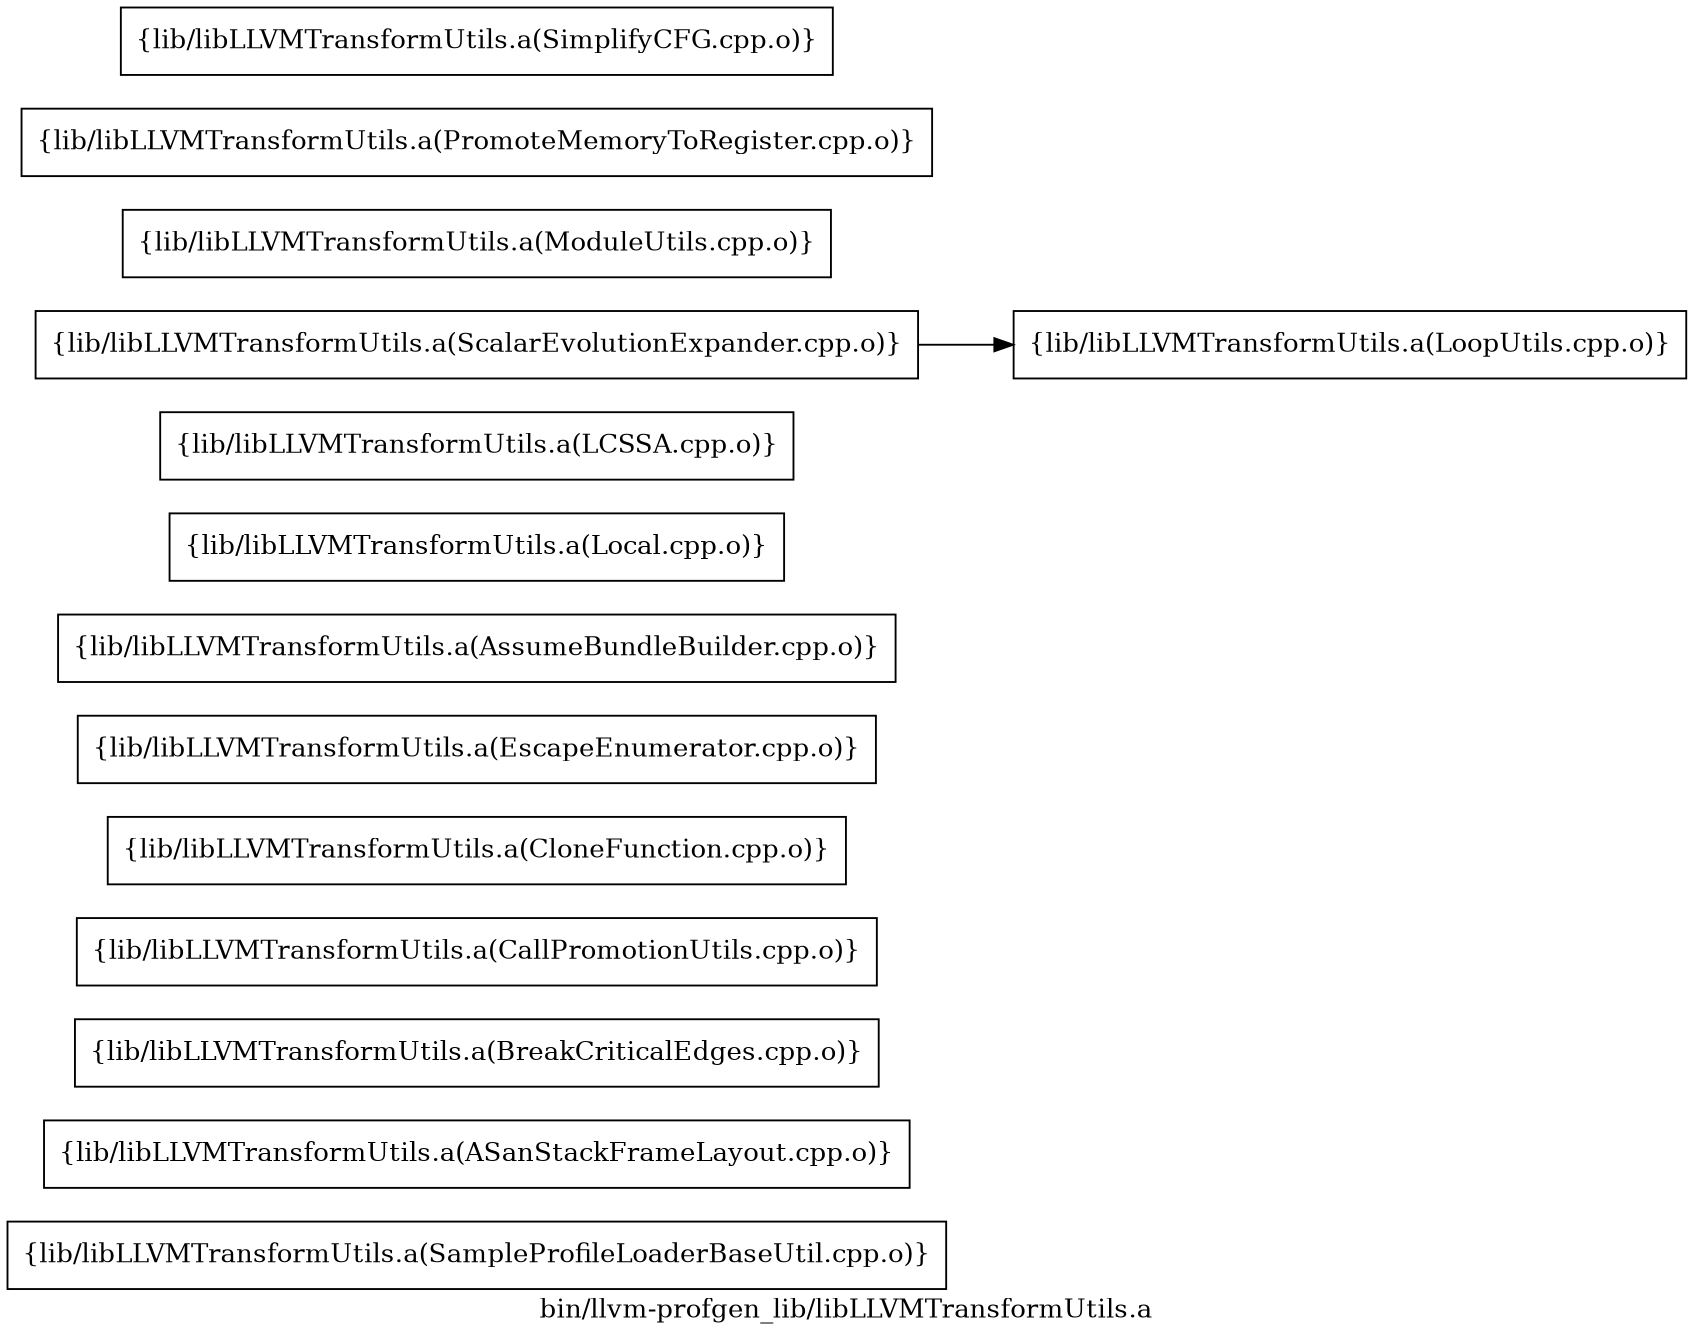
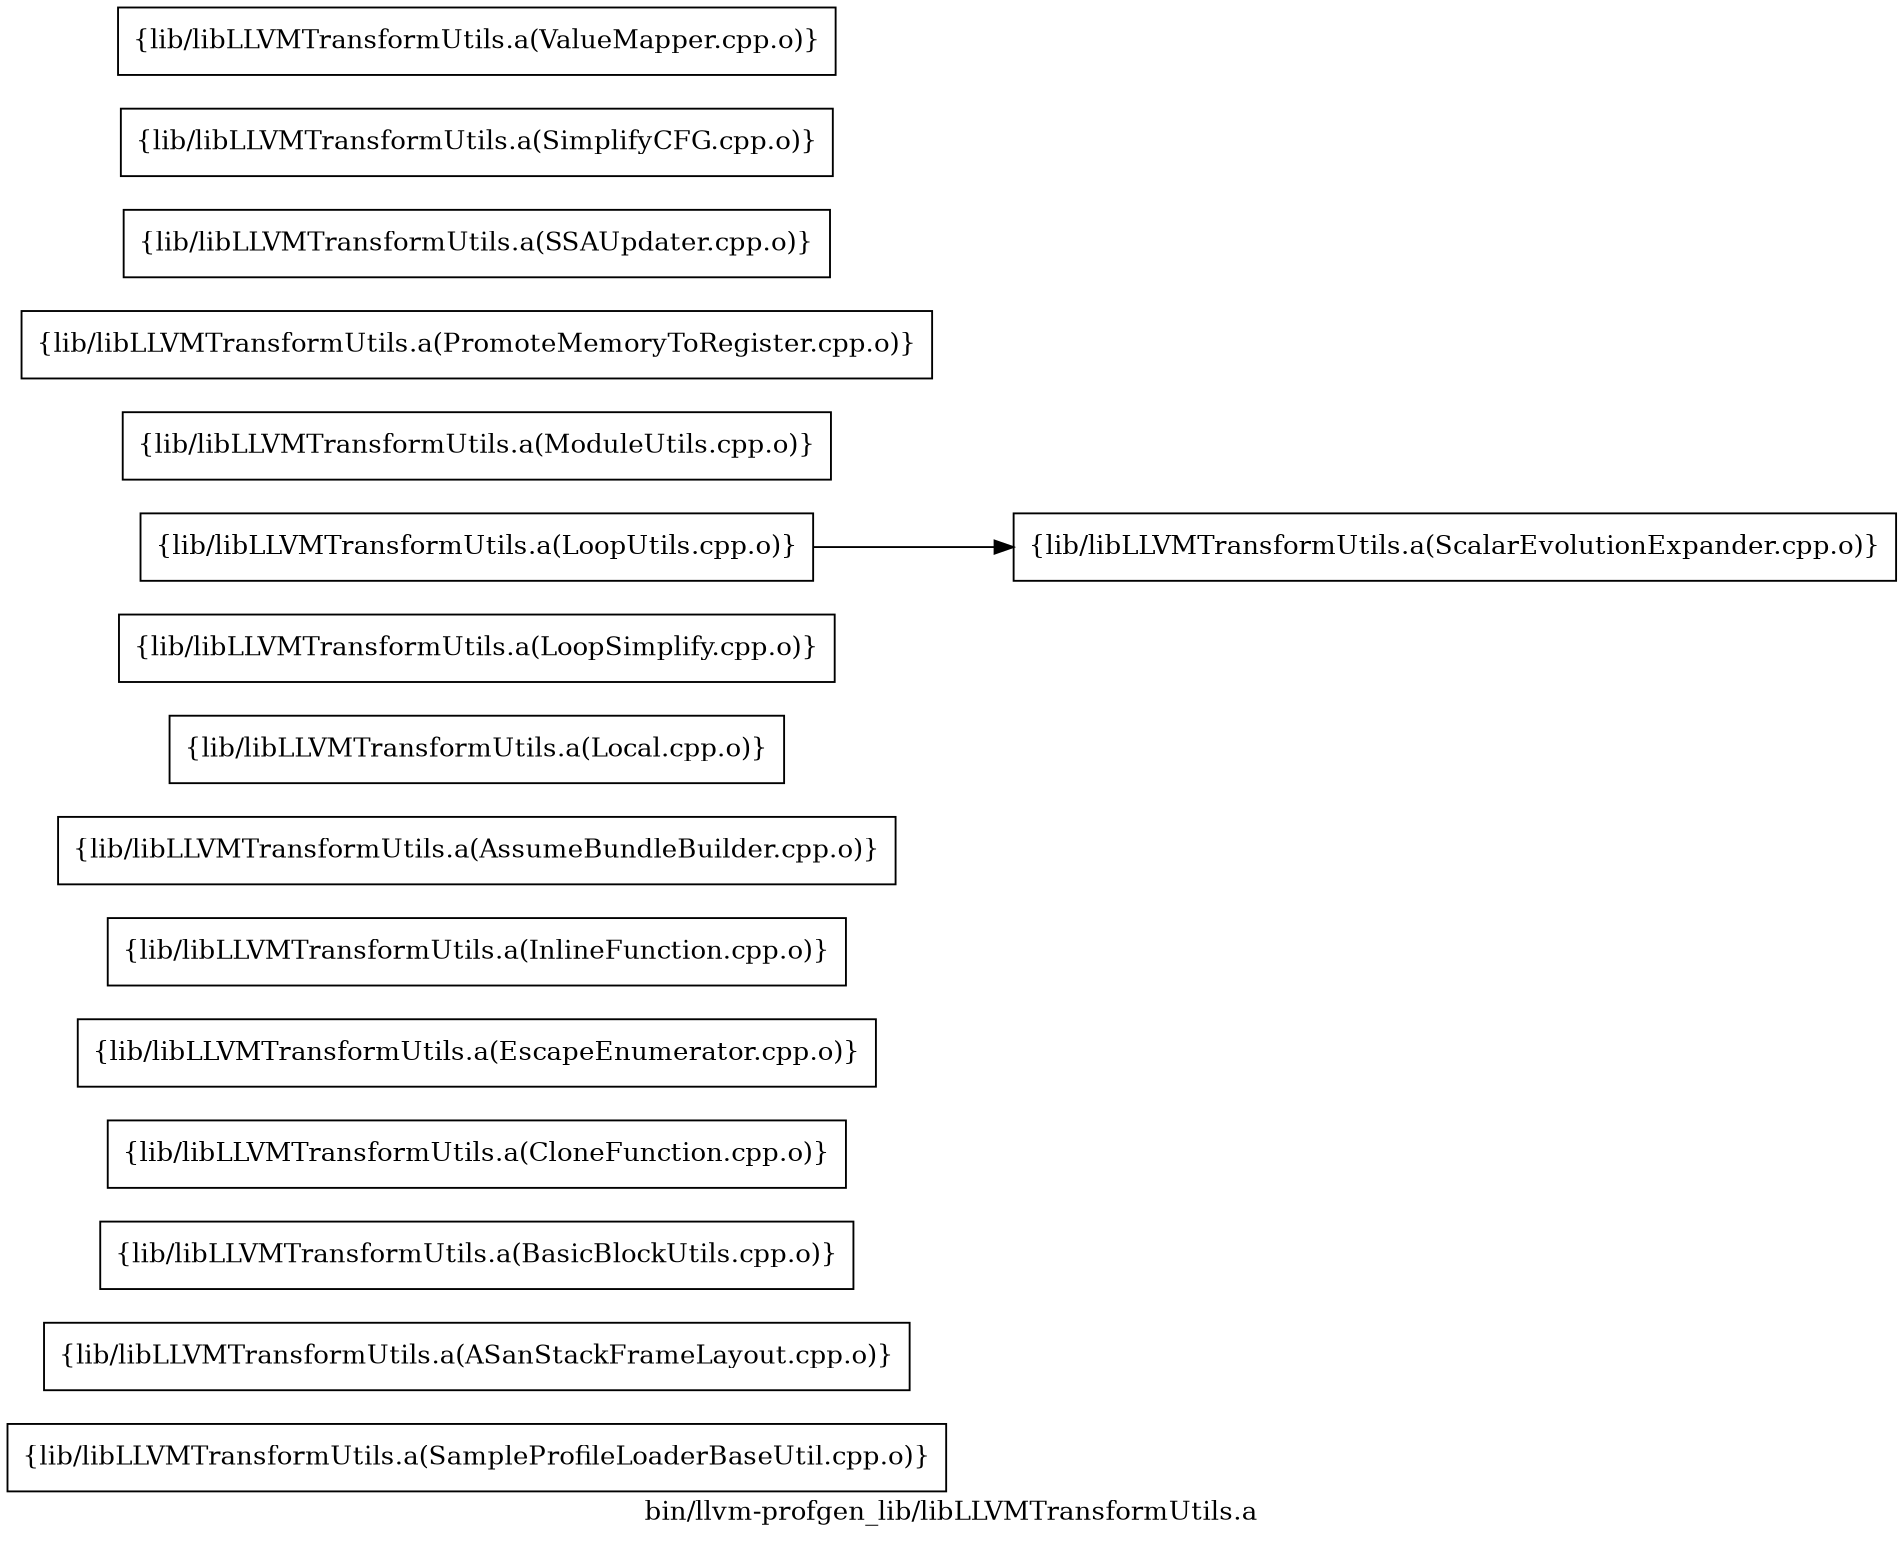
none -> (477, 41)
none -> (477, 244)
(956, 345) -> (904, 547)
(477, 446) -> none
none -> (477, 648)
none -> (477, 952)
(477, 952) -> none
(477, 1053) -> none
none -> (477, 1255)
